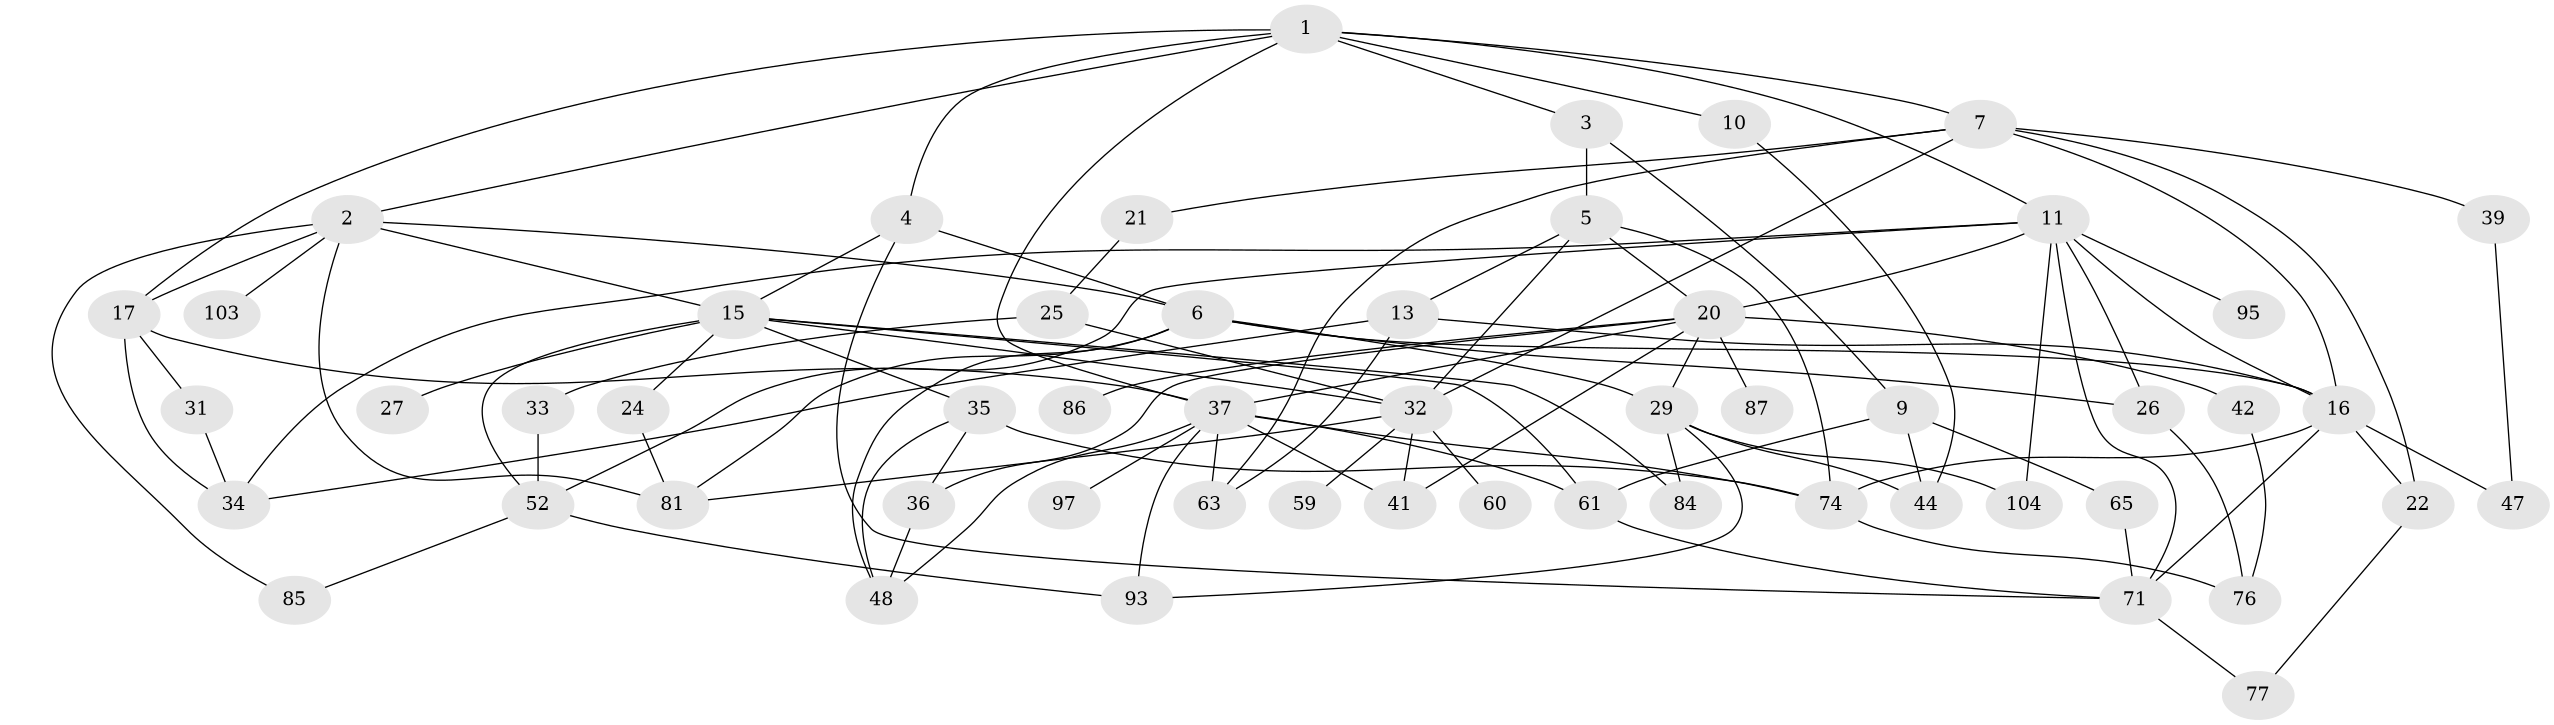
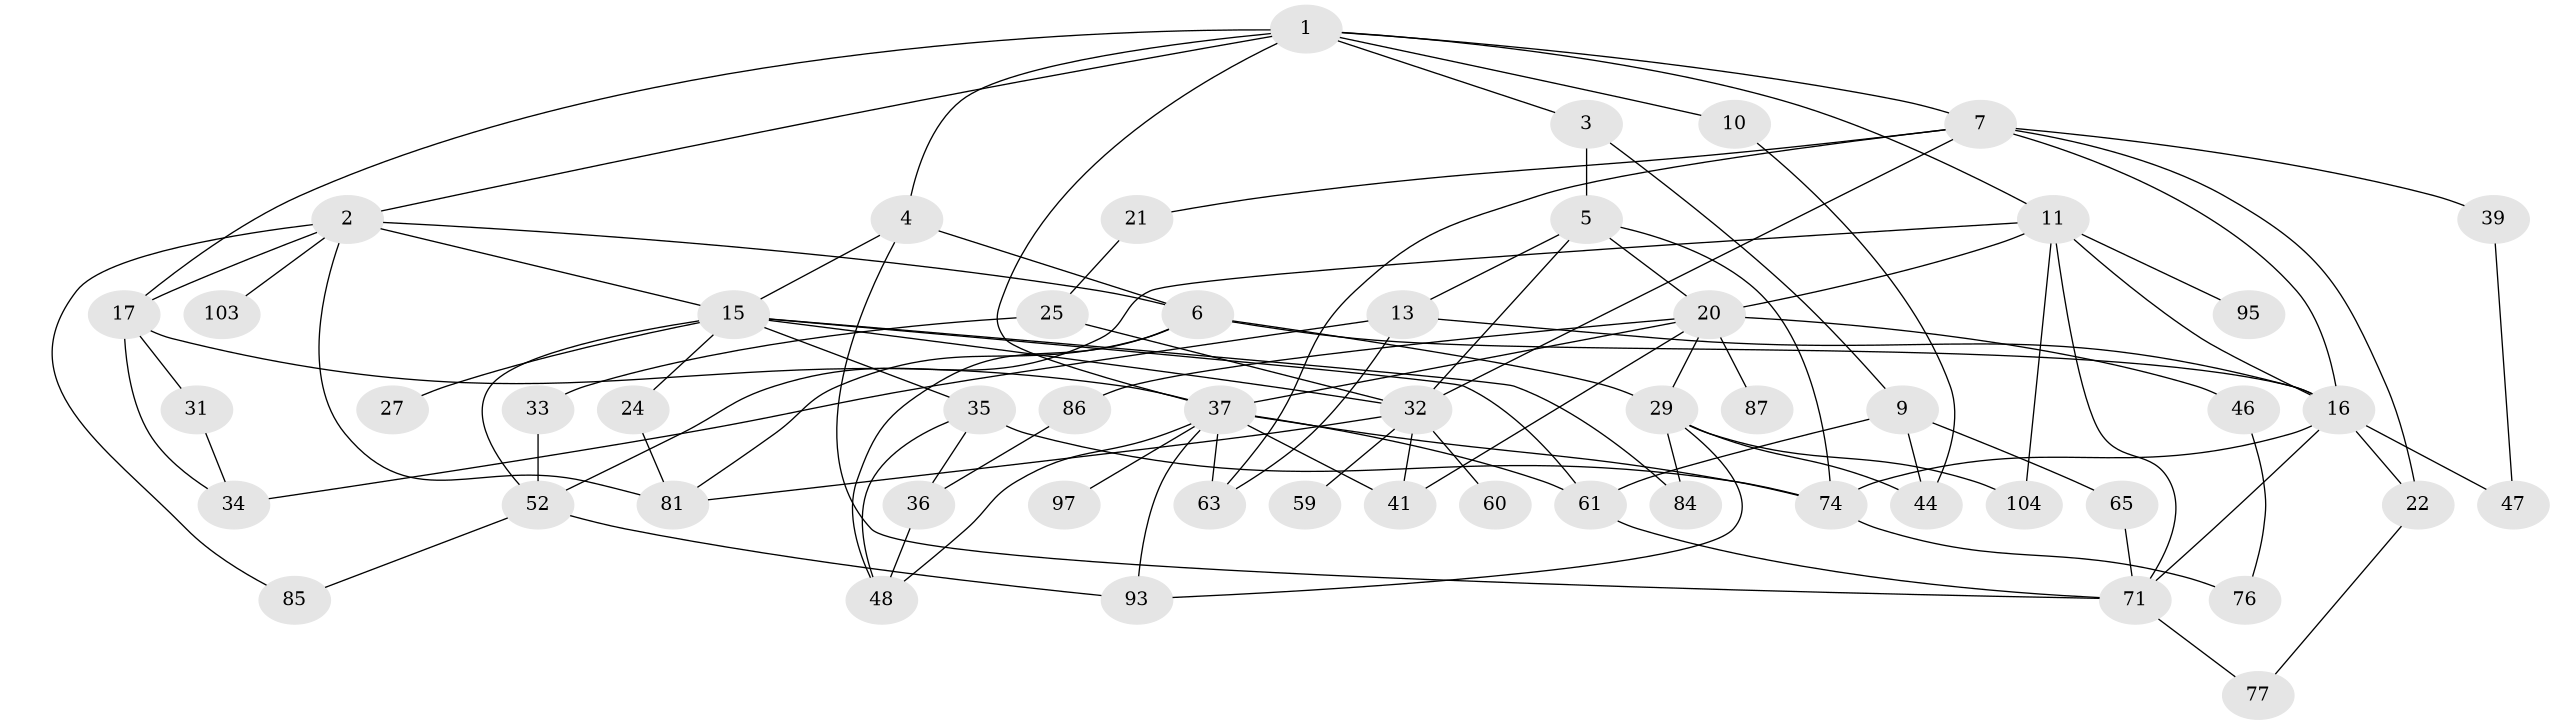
(1149, 250) -> none
(1183, 383) -> (997, 457)
(2148, 410) -> none
(2244, 410) -> (2244, 410)
